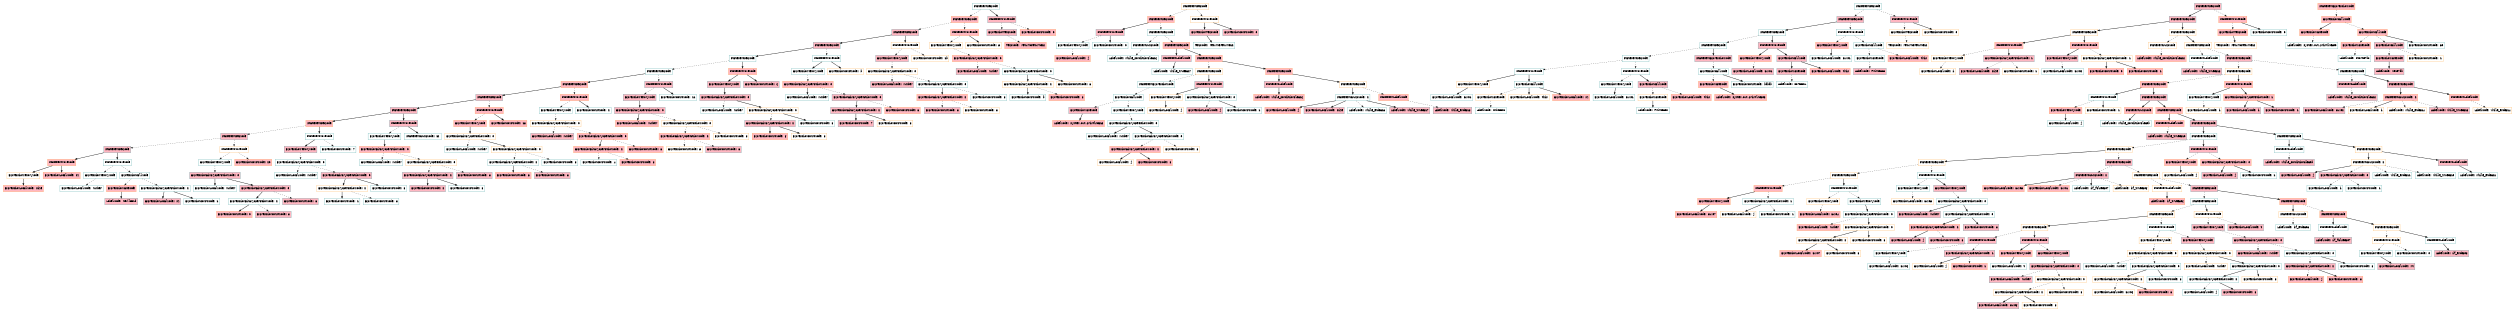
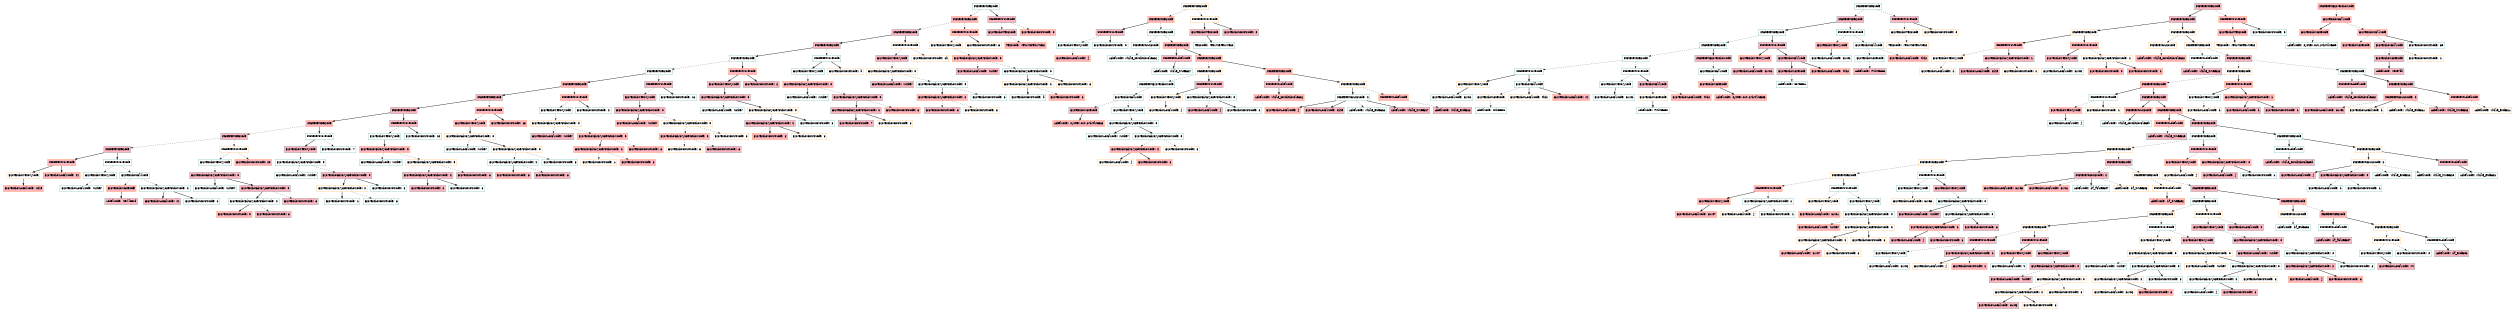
(2354, 58) -> none
(1752, 84) -> none
(423, 136) -> (423, 136)
(599, 162) -> (599, 162)
